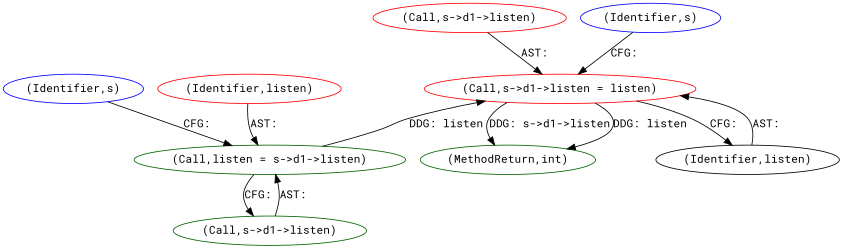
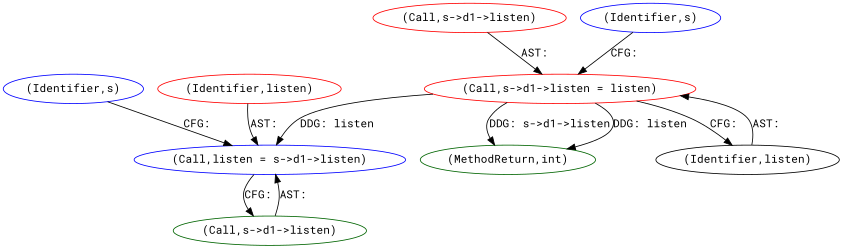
(399, 122) -> (352, 103)
(270, 160) -> (270, 160)
